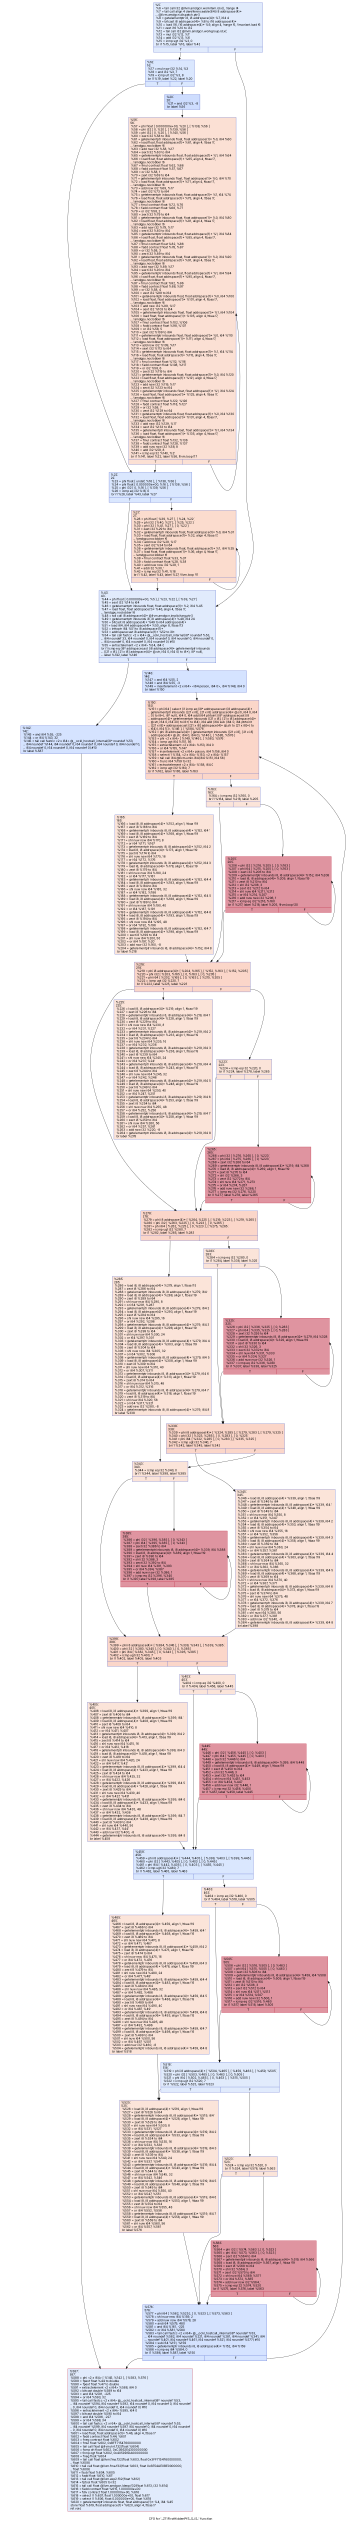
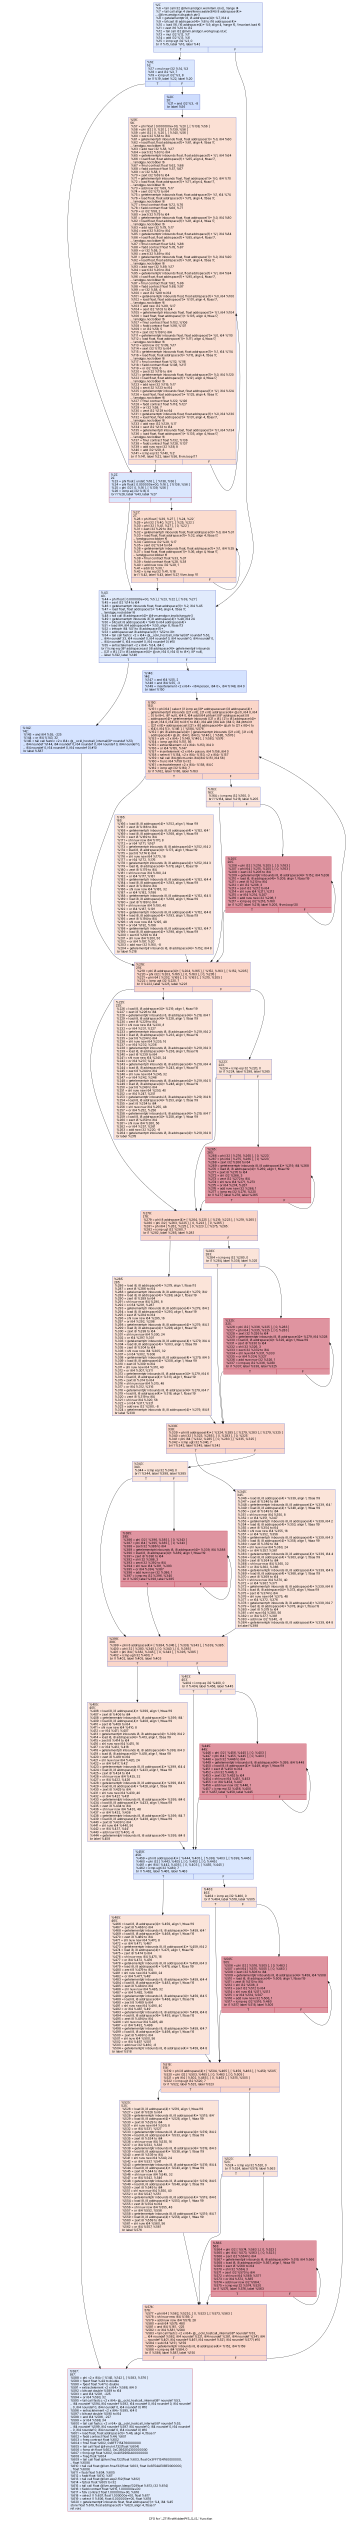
(150, 487) -> (150, 487)
(174, 796) -> (94, 871)
(244, 1072) -> (244, 1072)
(161, 1437) -> (212, 1419)
(158, 2076) -> (207, 2057)
(220, 2077) -> (220, 2077)
(205, 2333) -> (205, 2333)
